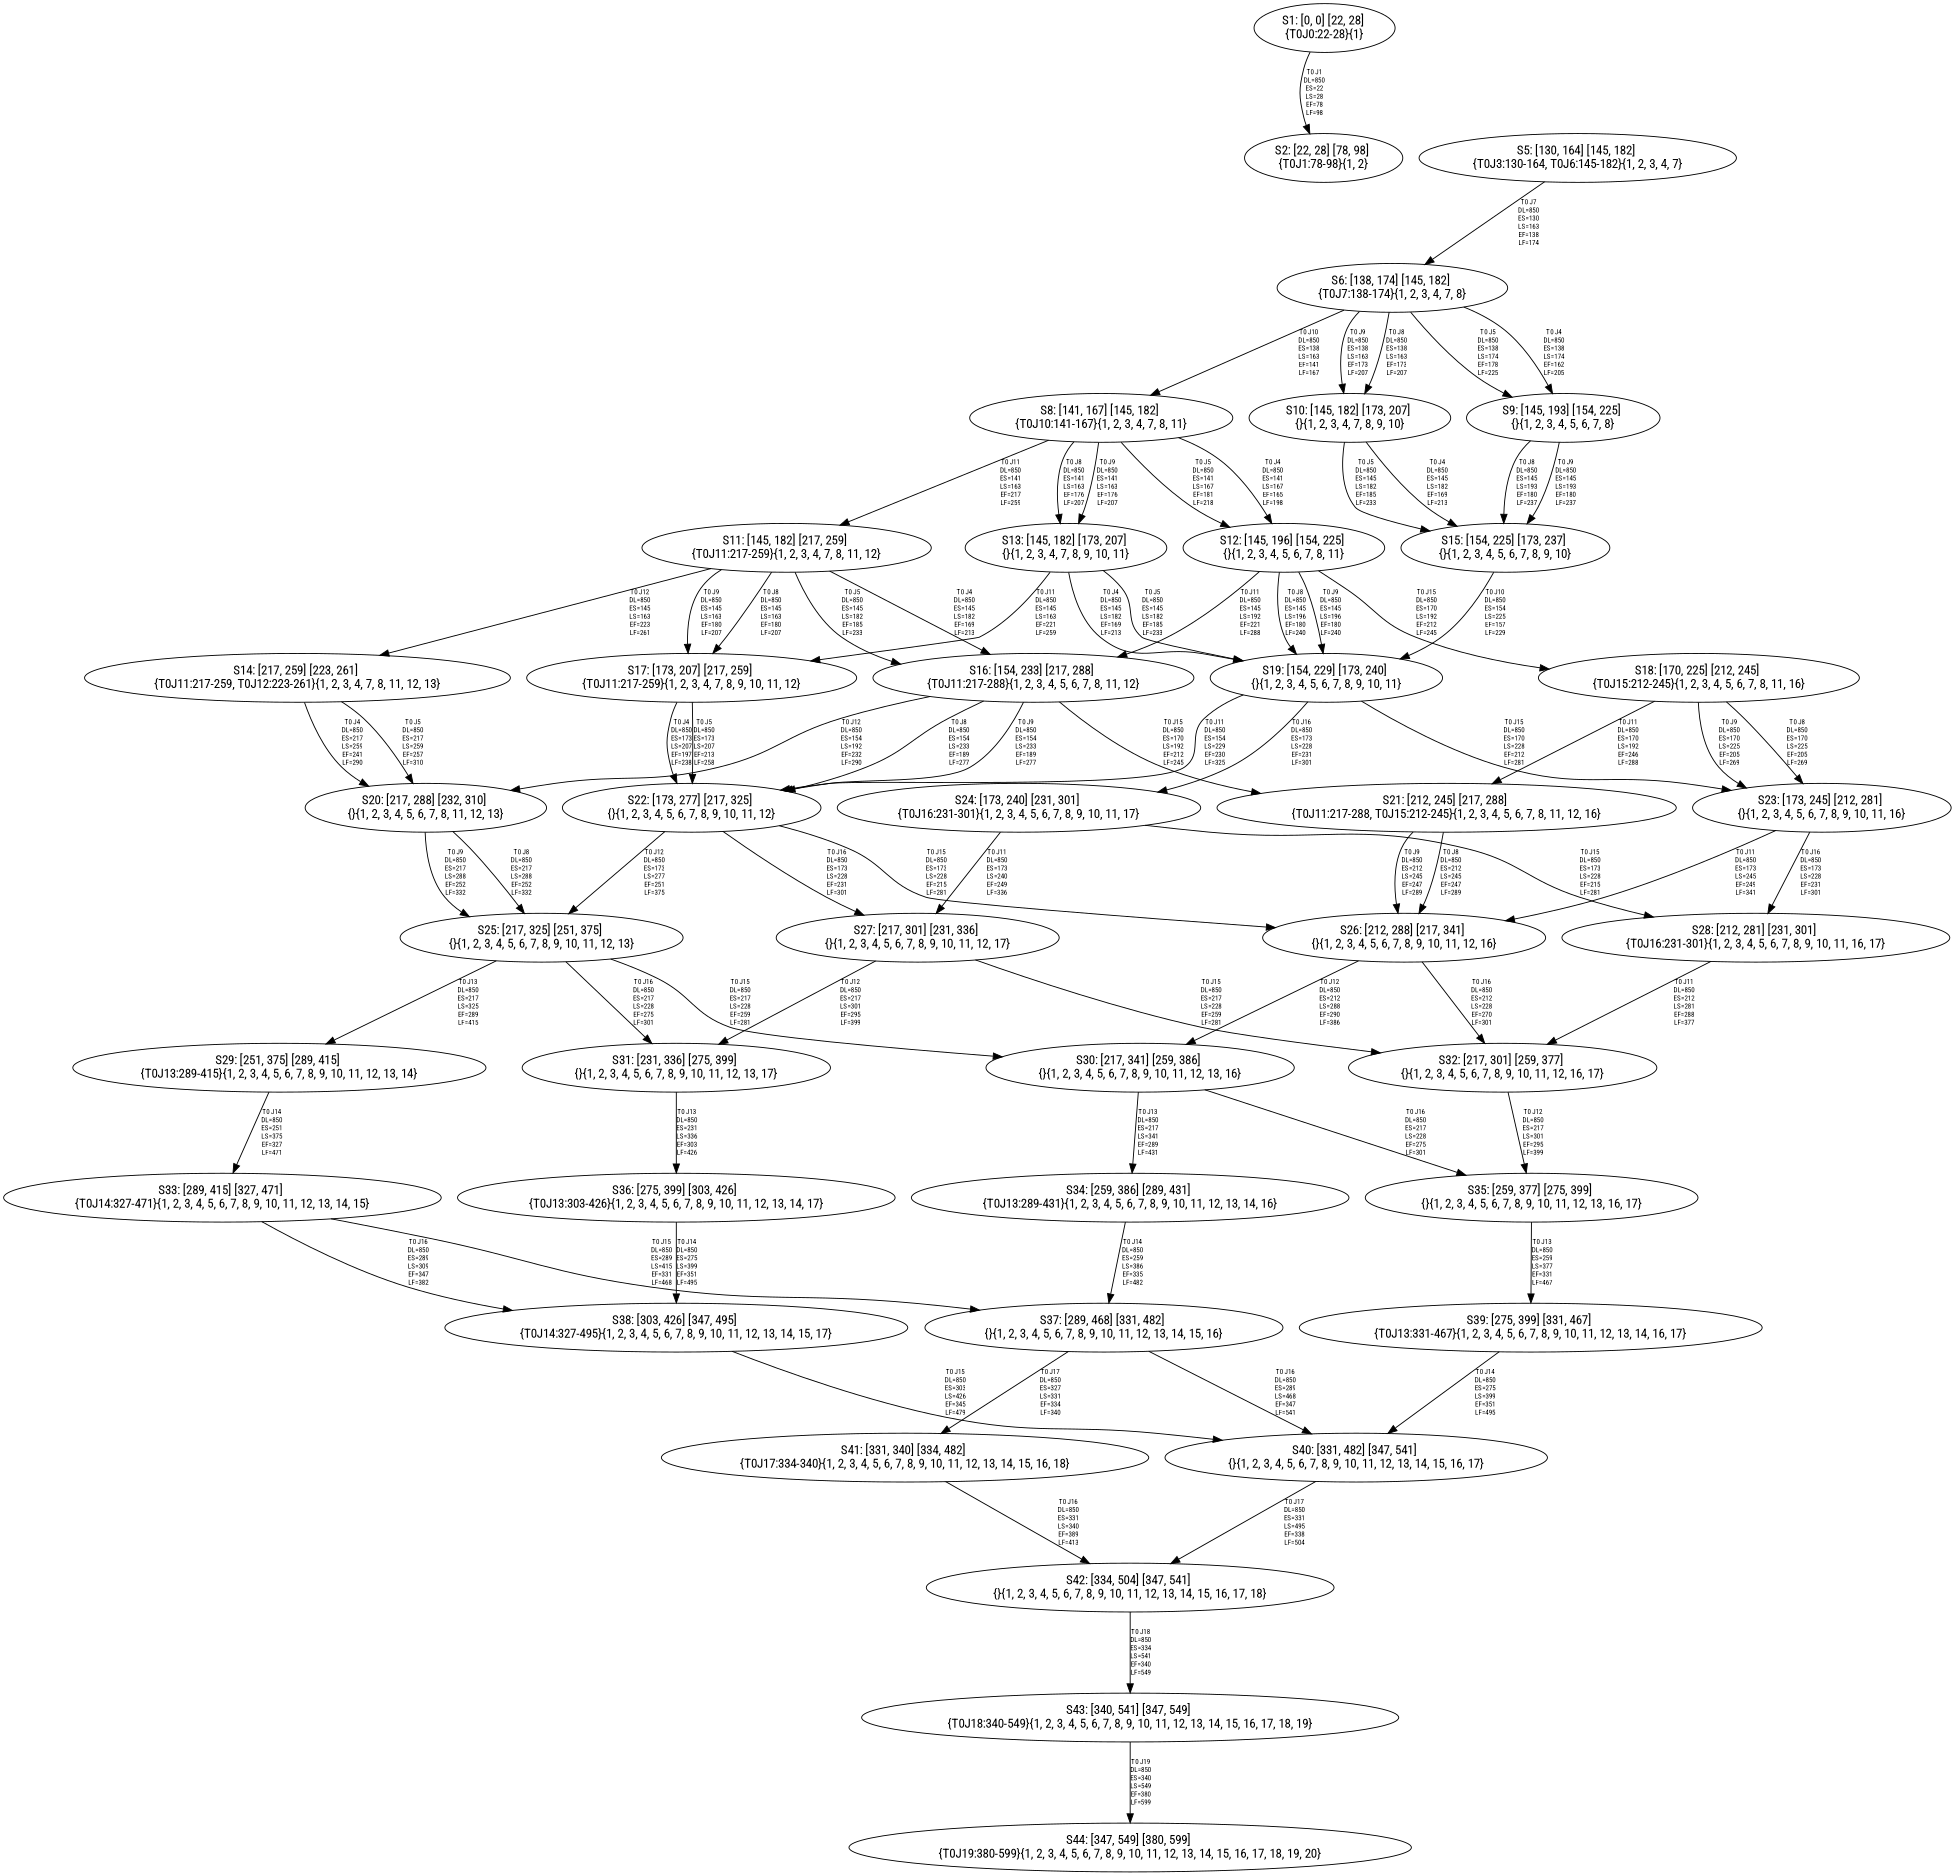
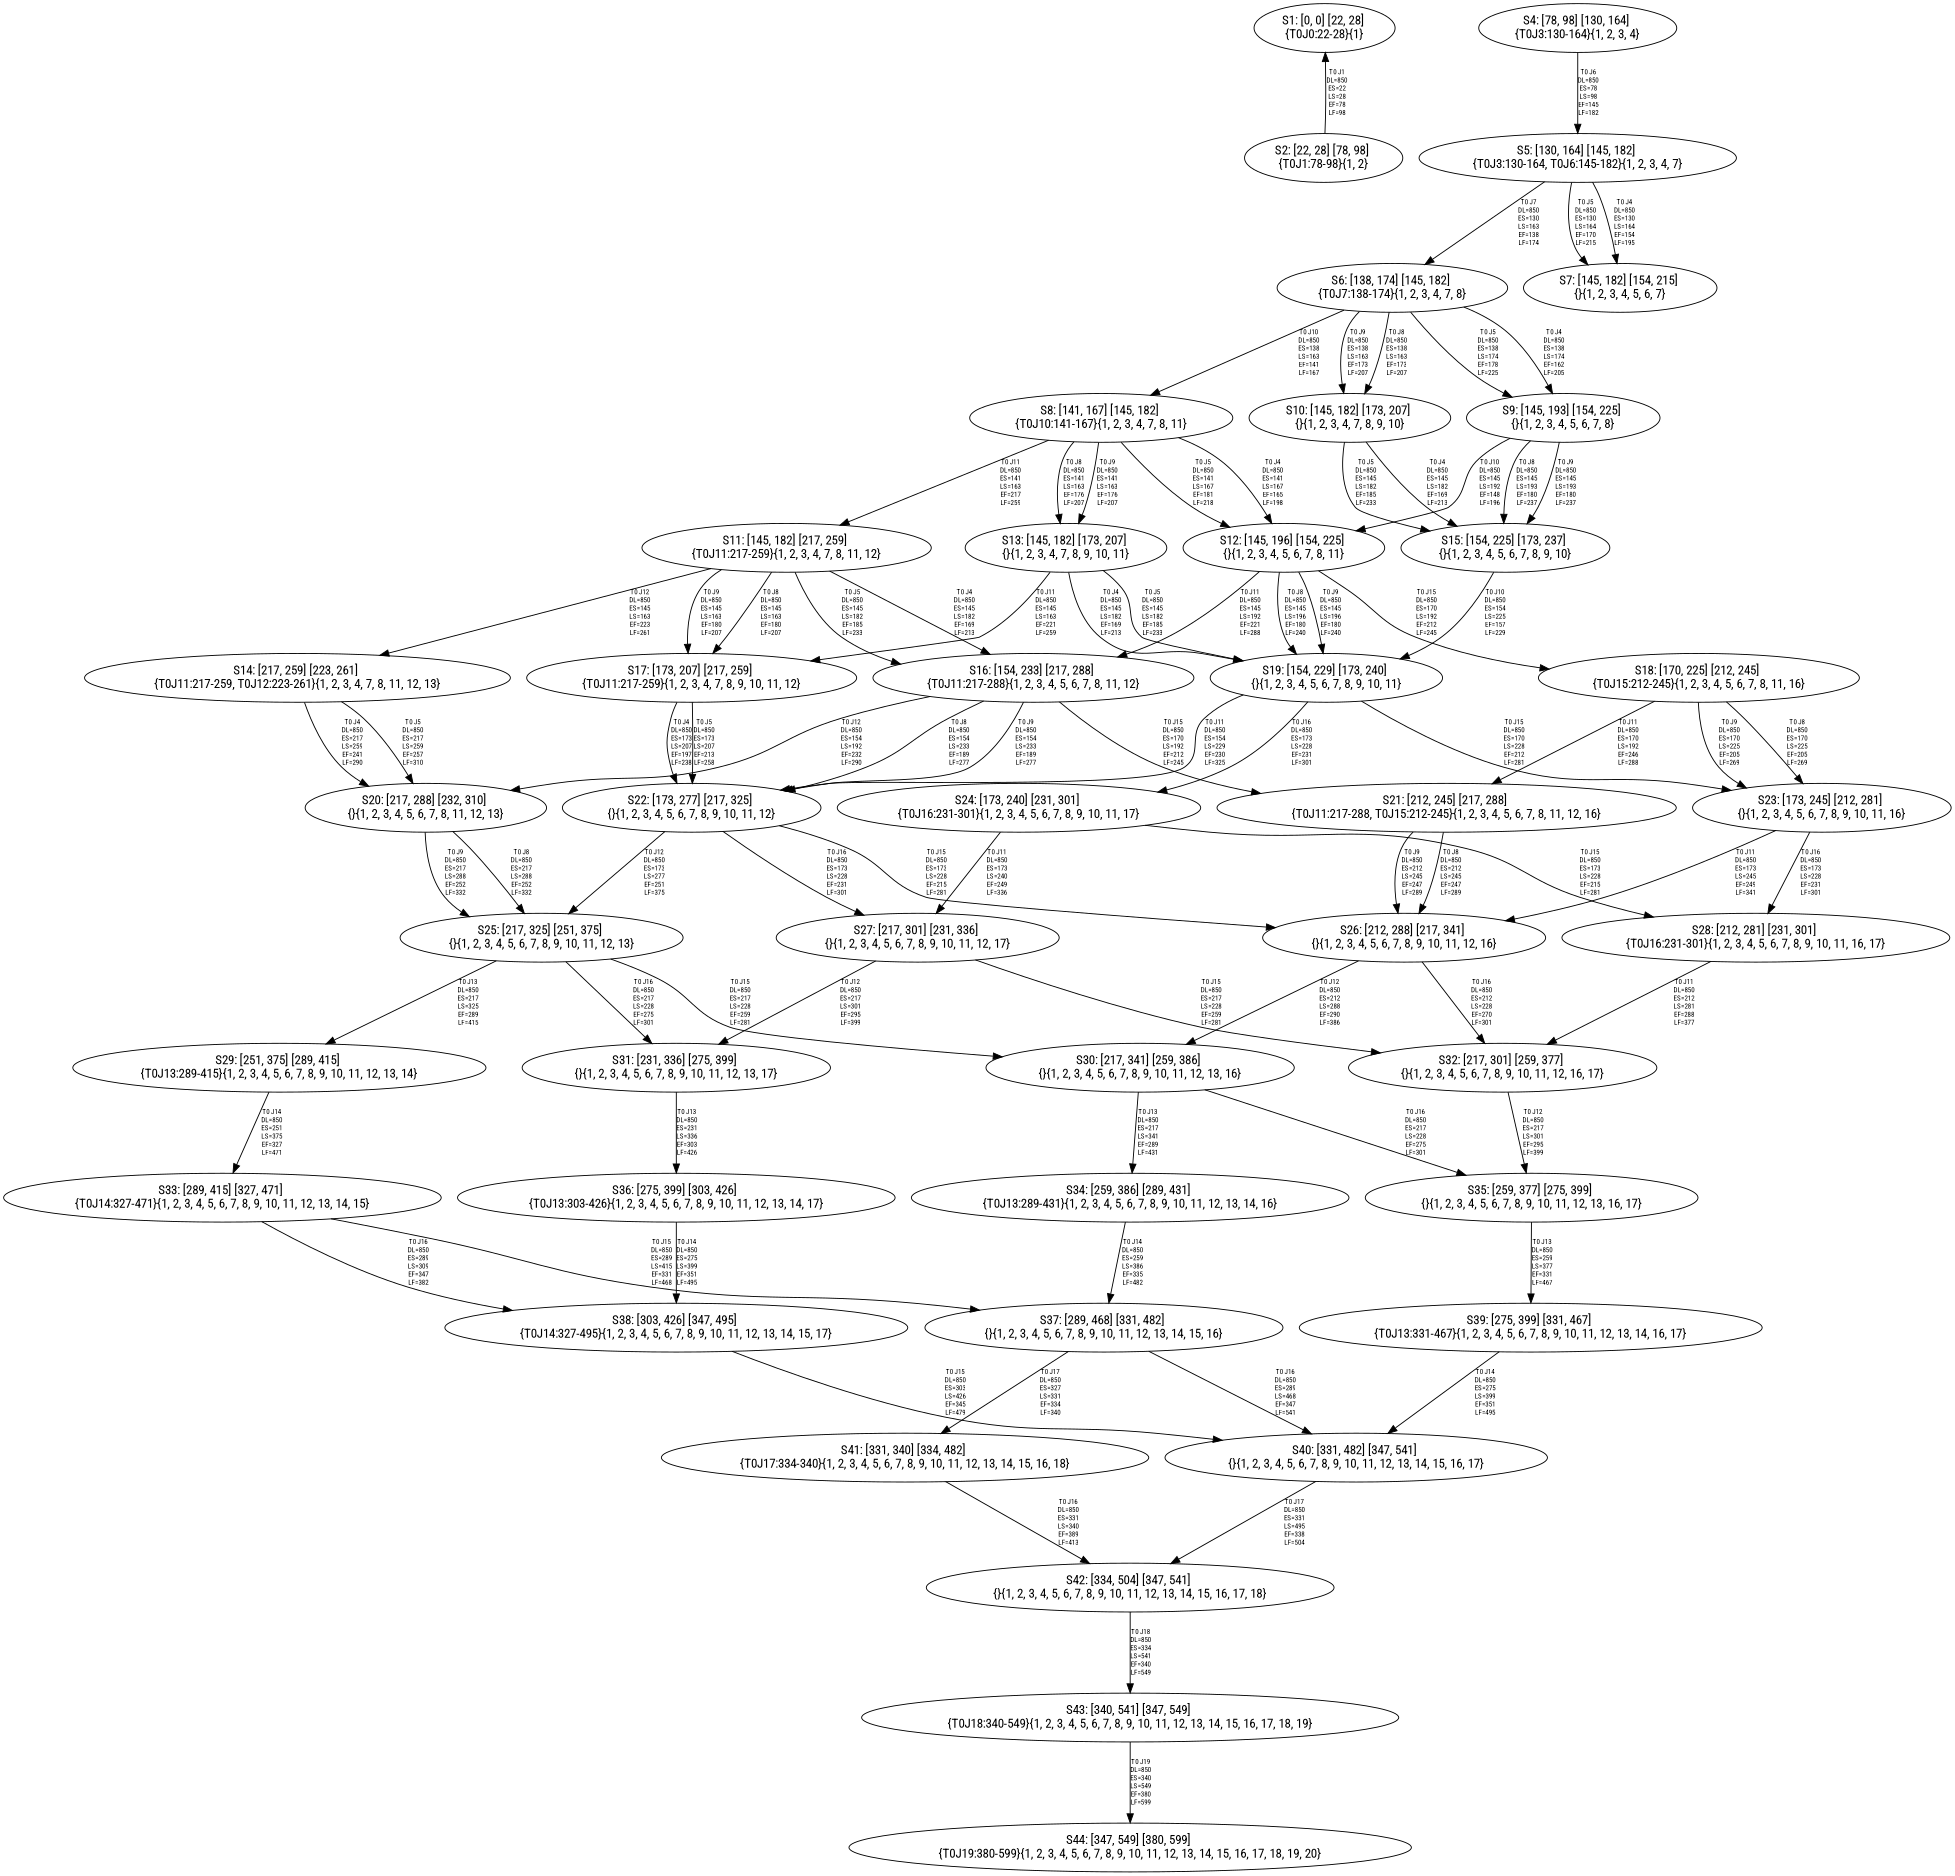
none -> (1578, 28)
(1300, 88) -> (1326, 98)
none -> (1620, 288)
none -> (1452, 504)
